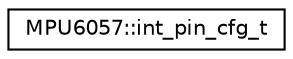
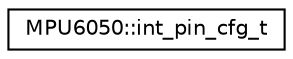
(147, 30) -> (147, 30)
